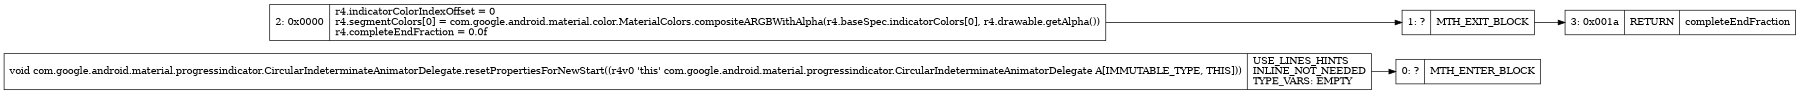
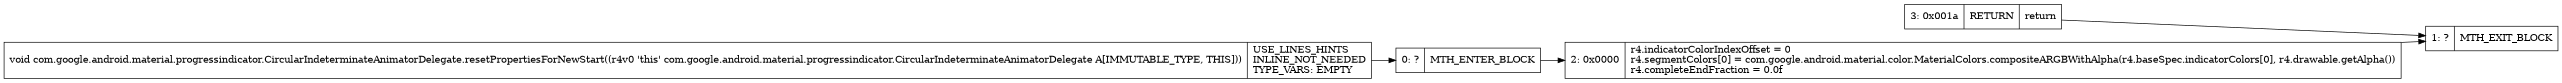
(1738, 22) -> (2040, 16)
(1546, 23) -> (2240, 28)
none -> (1549, 60)
